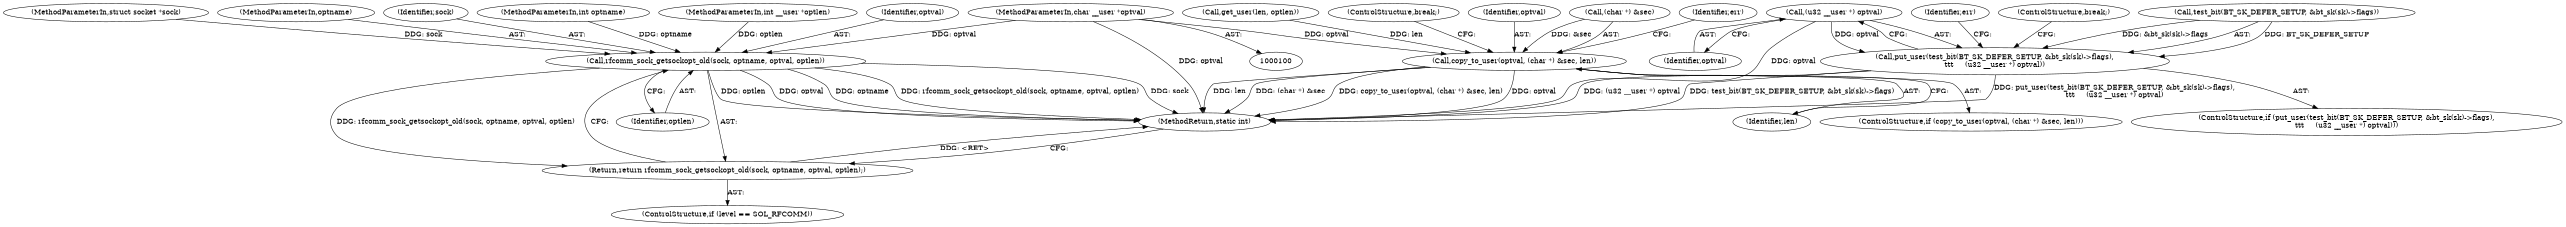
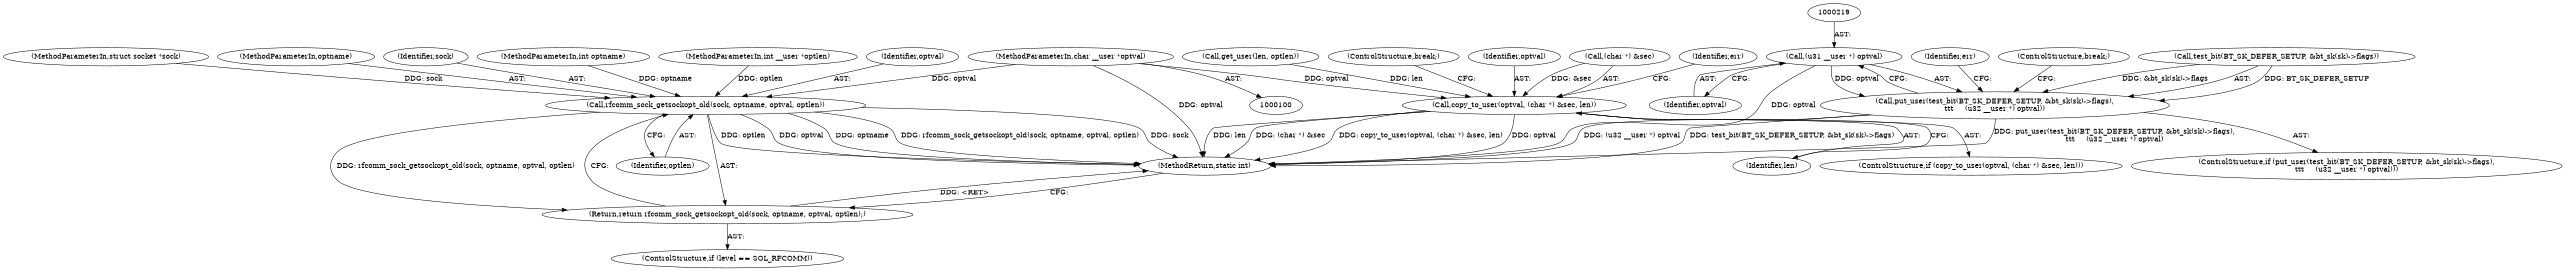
none -> (1834, 13)
(1834, 13) -> (1834, 57)
